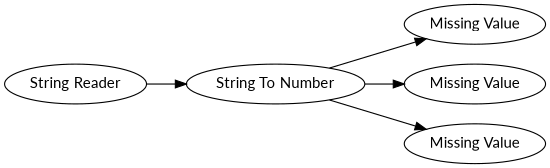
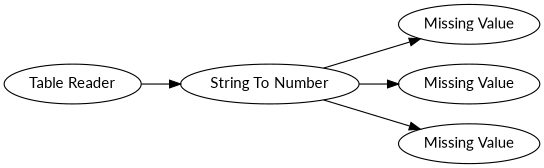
(76, 84) -> (73, 84)
